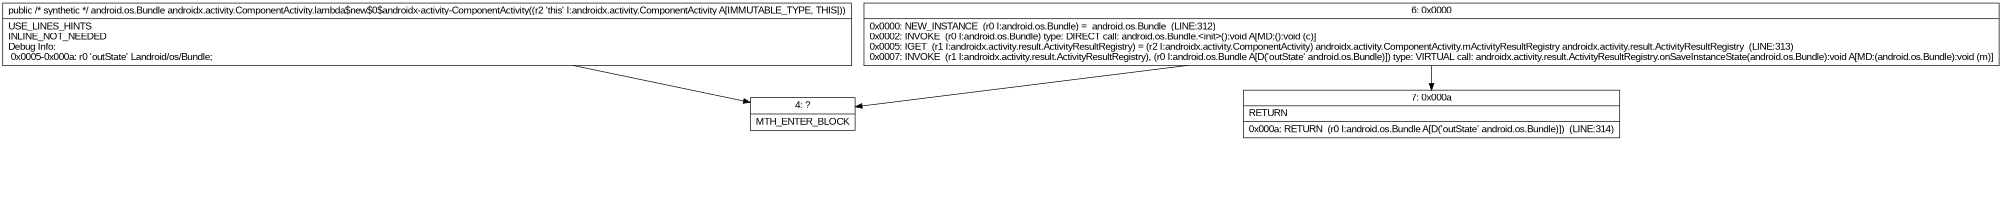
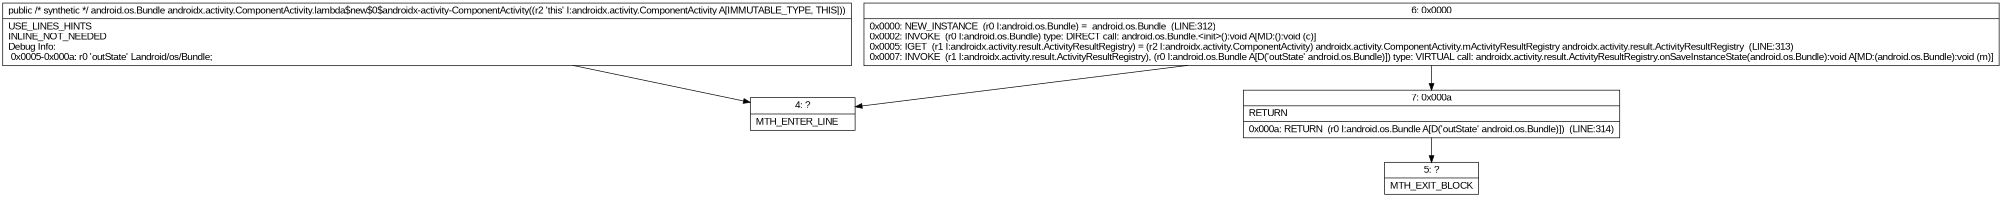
(803, 122) -> (797, 122)
none -> (1432, 178)
